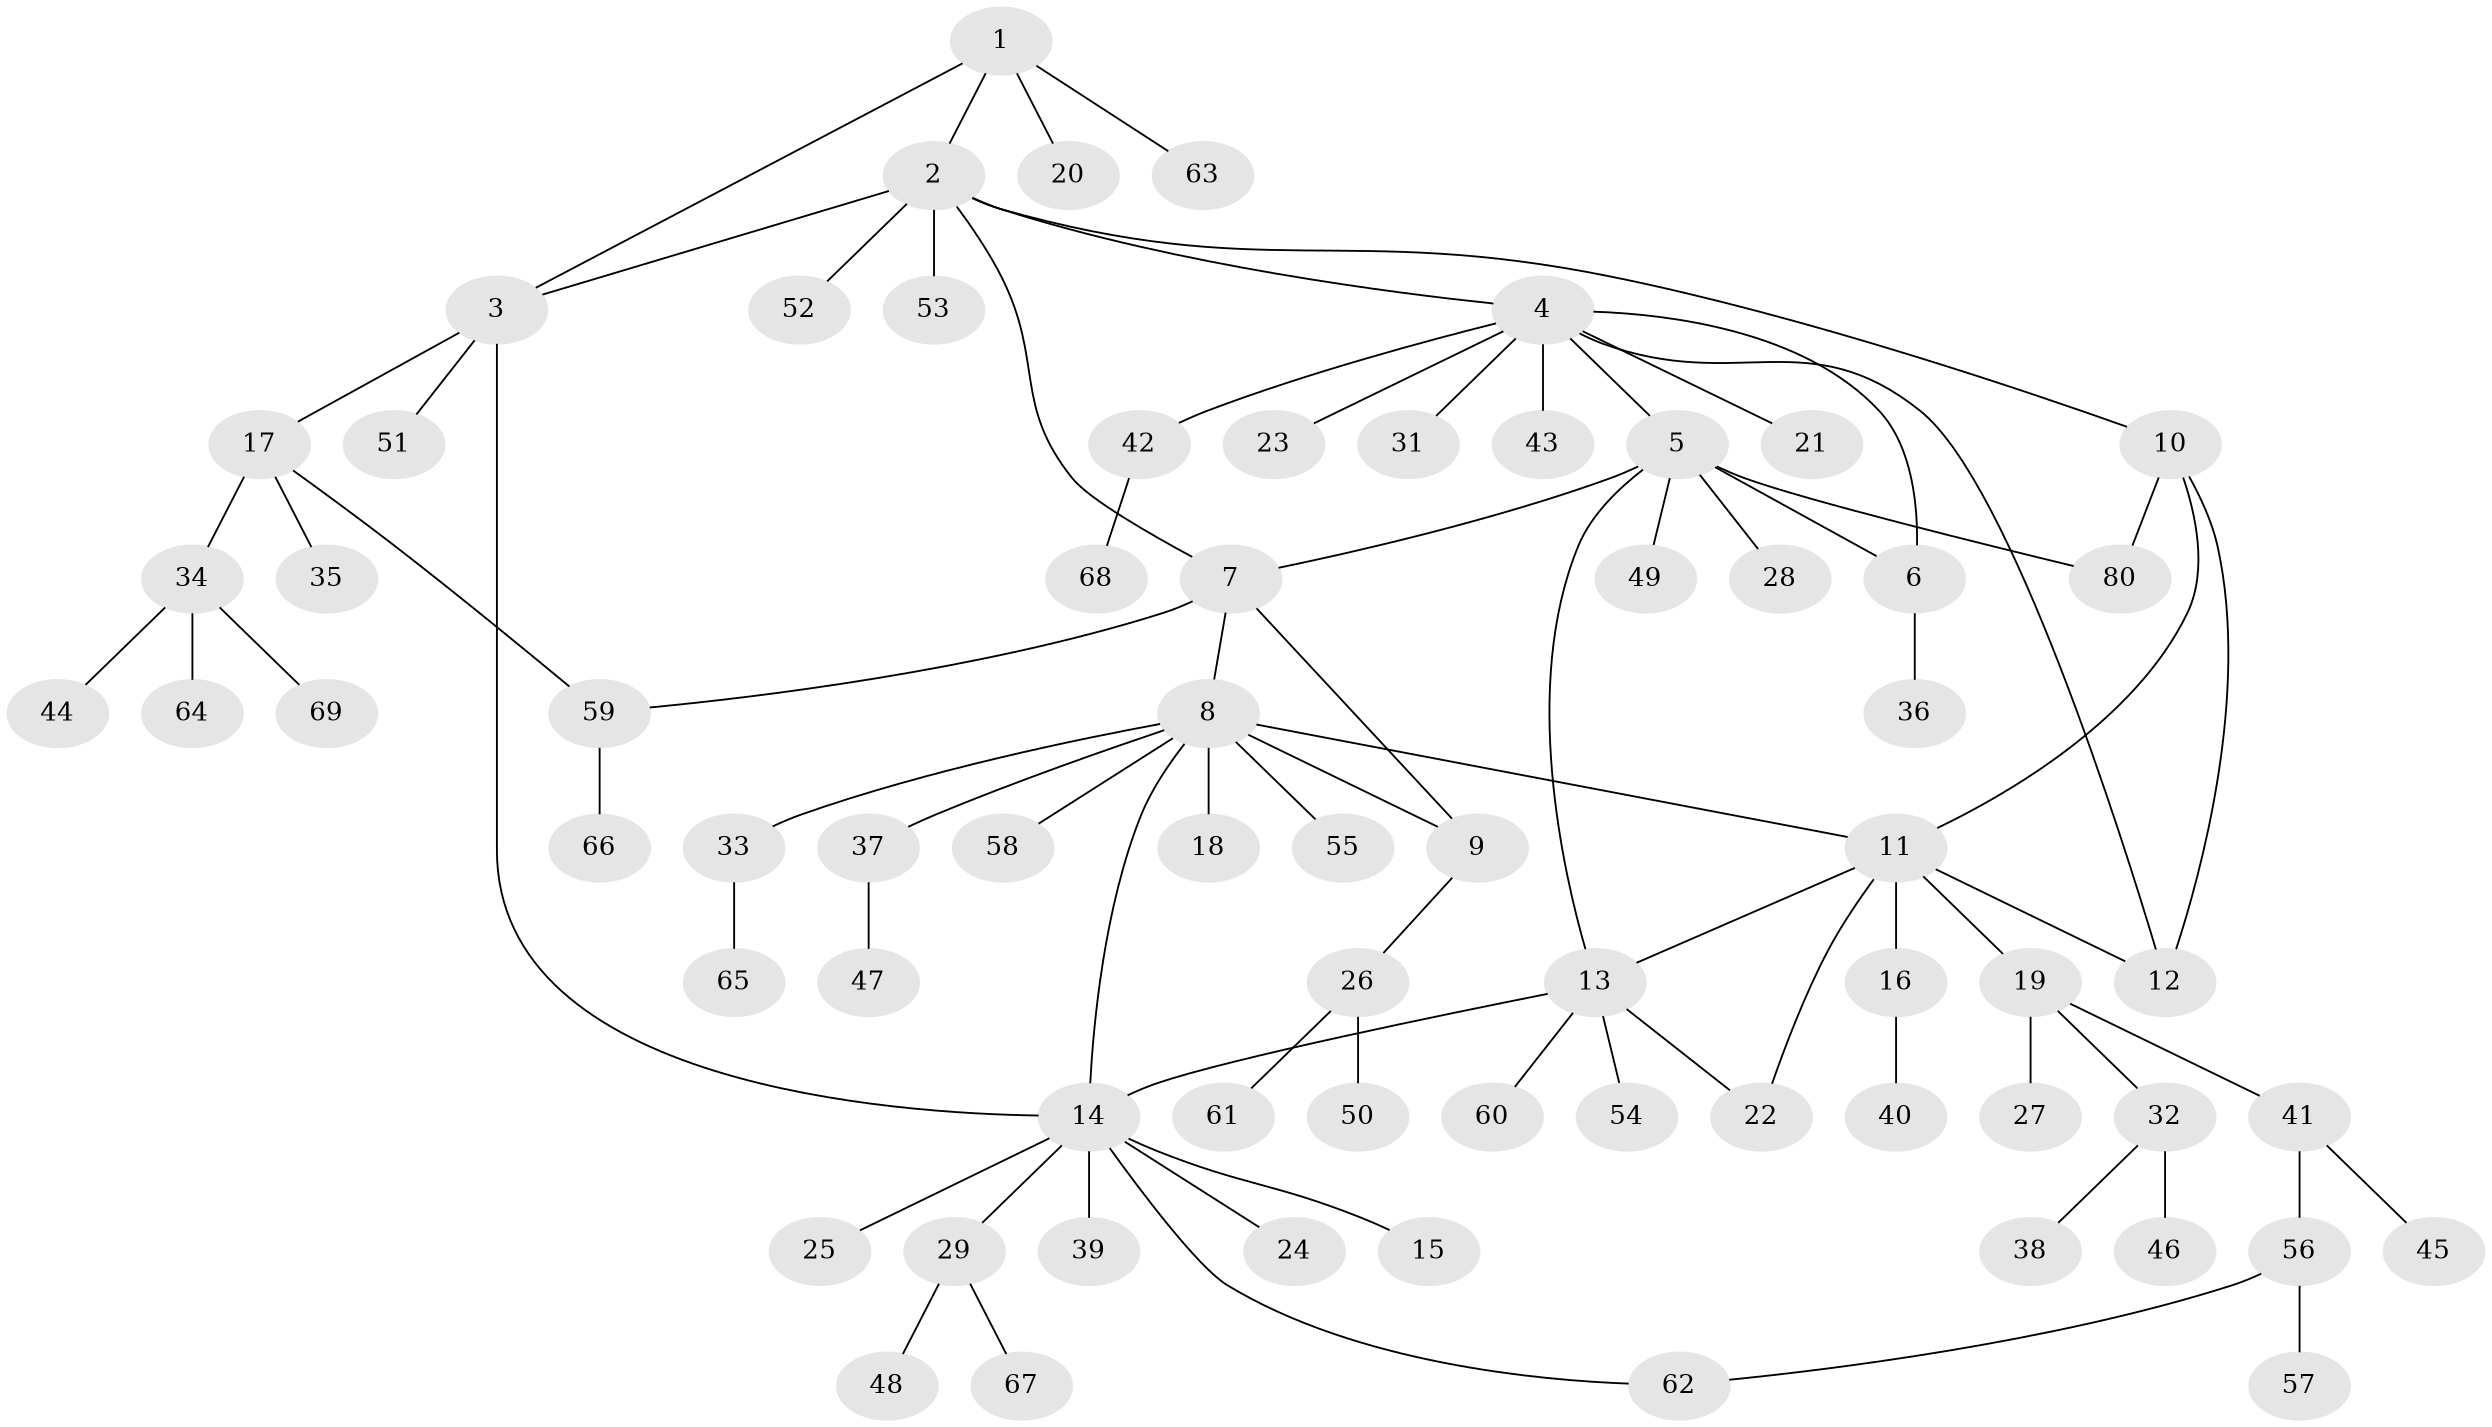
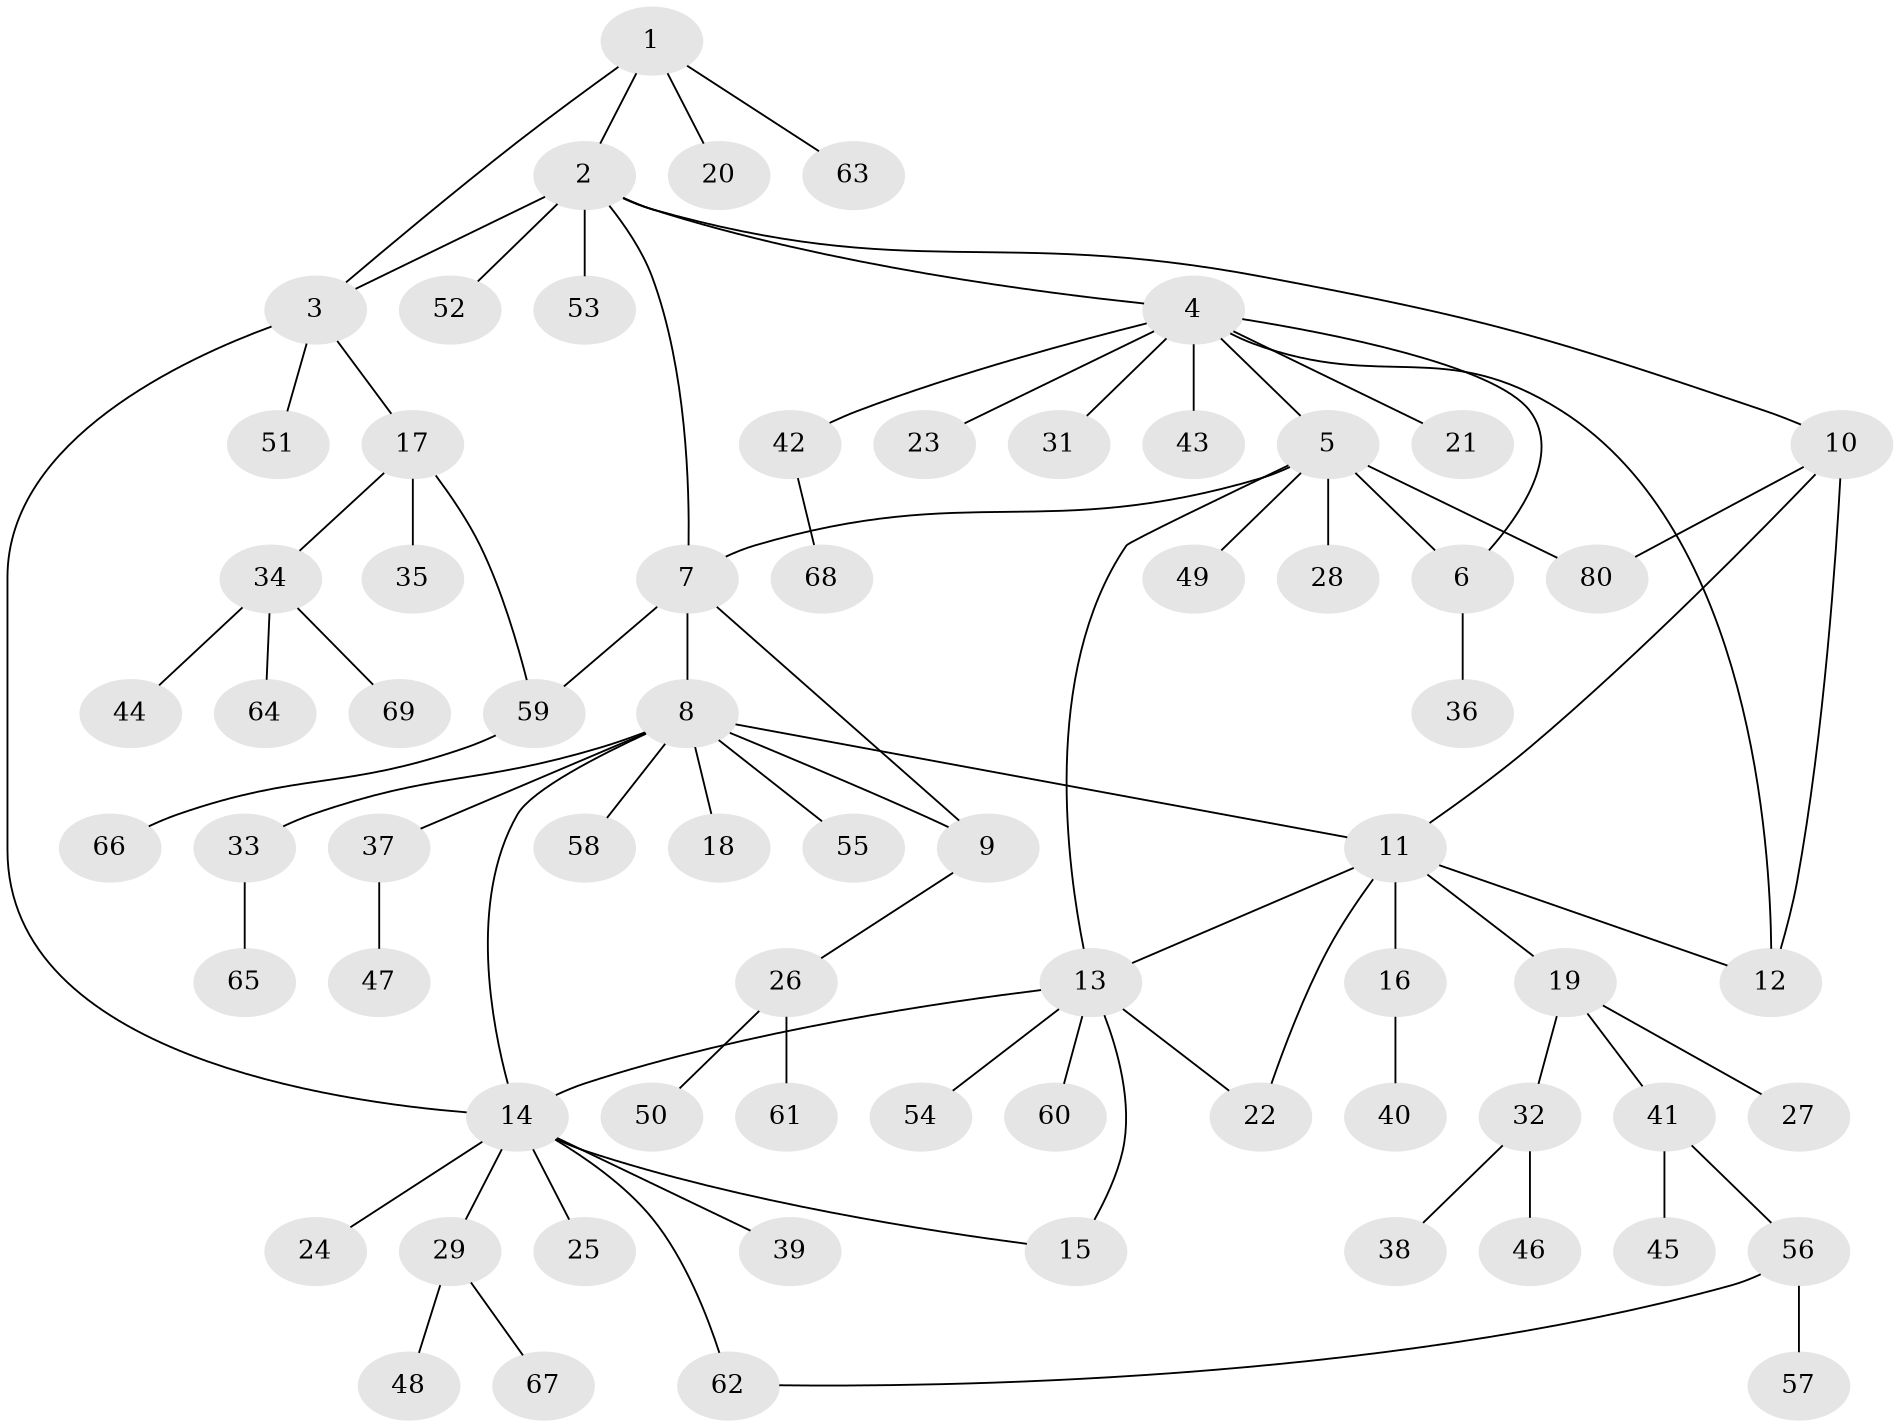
none -> (1126, 1119)
